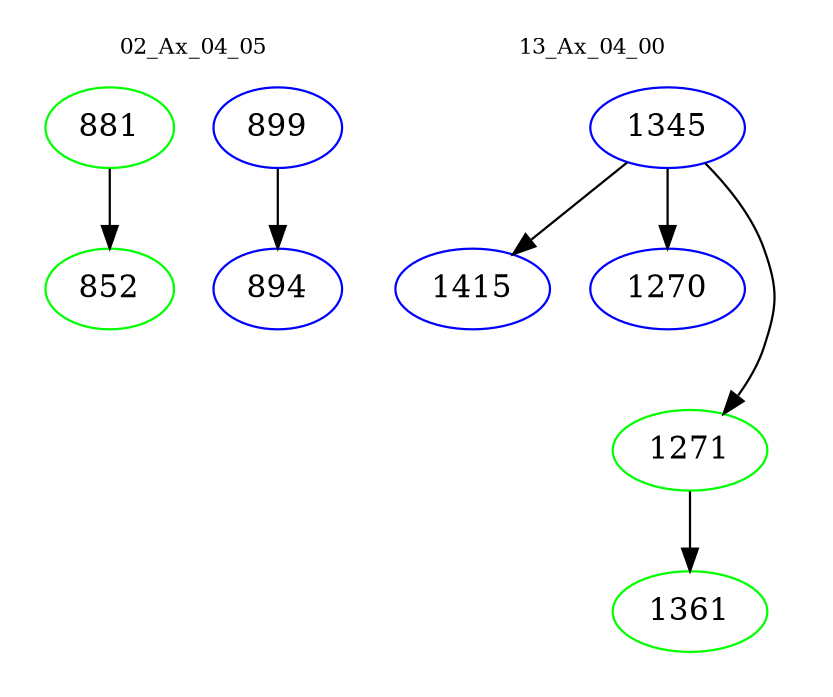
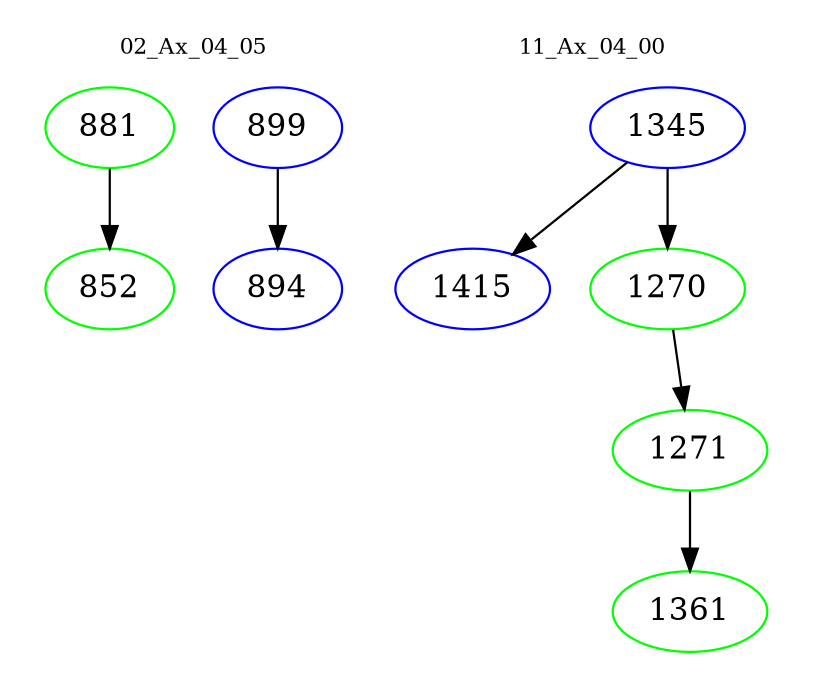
(593, 48) -> (593, 48)
(771, 273) -> (677, 359)
(668, 289) -> (668, 289)
